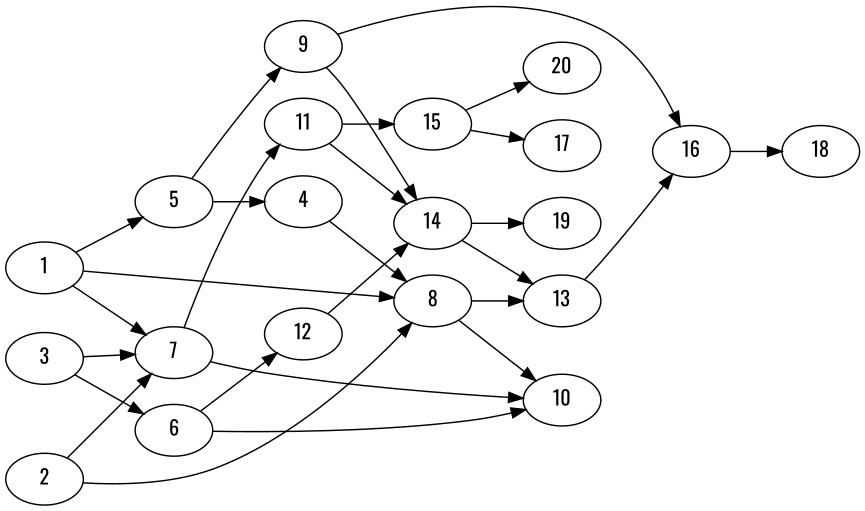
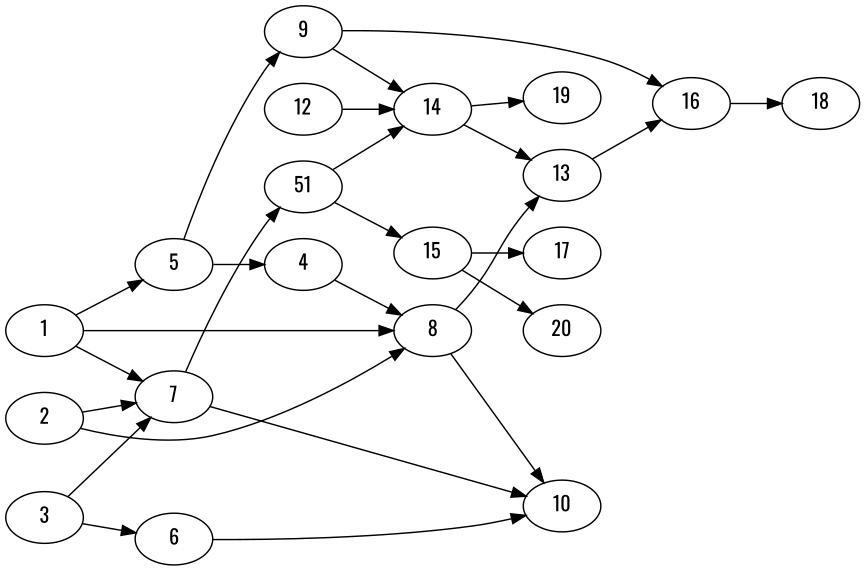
(303, 124) -> (303, 187)
(233, 387) -> none
